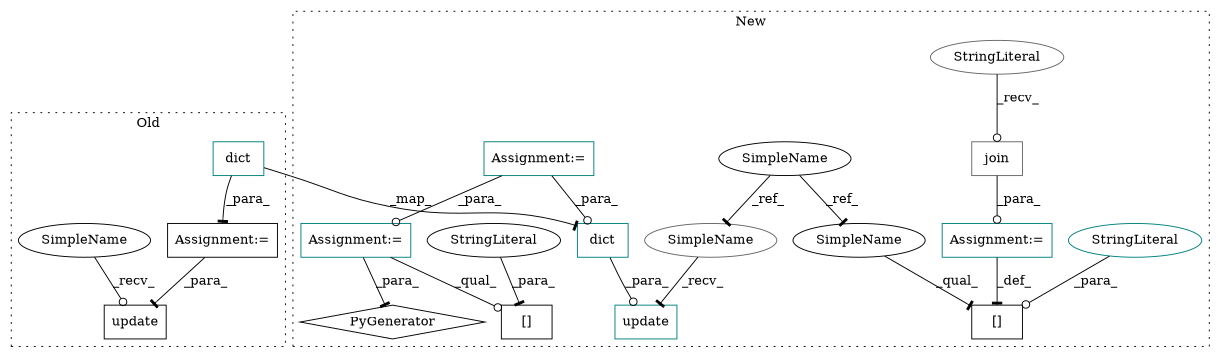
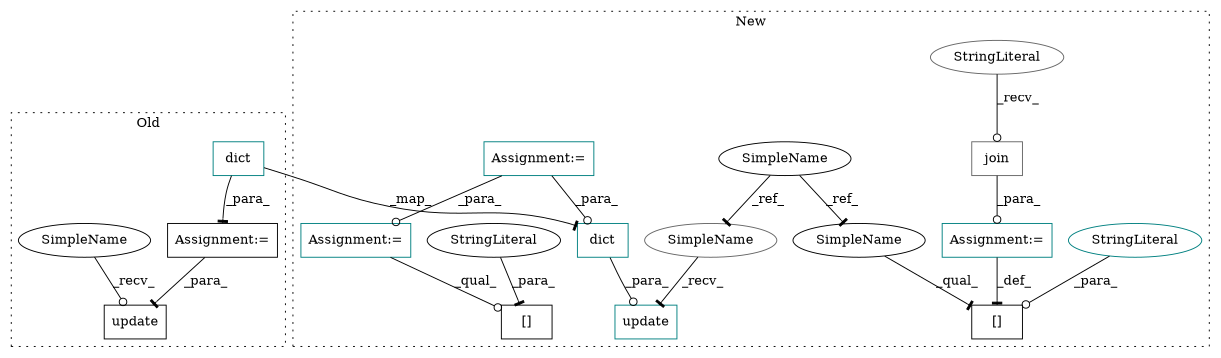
(392, 322) -> none
